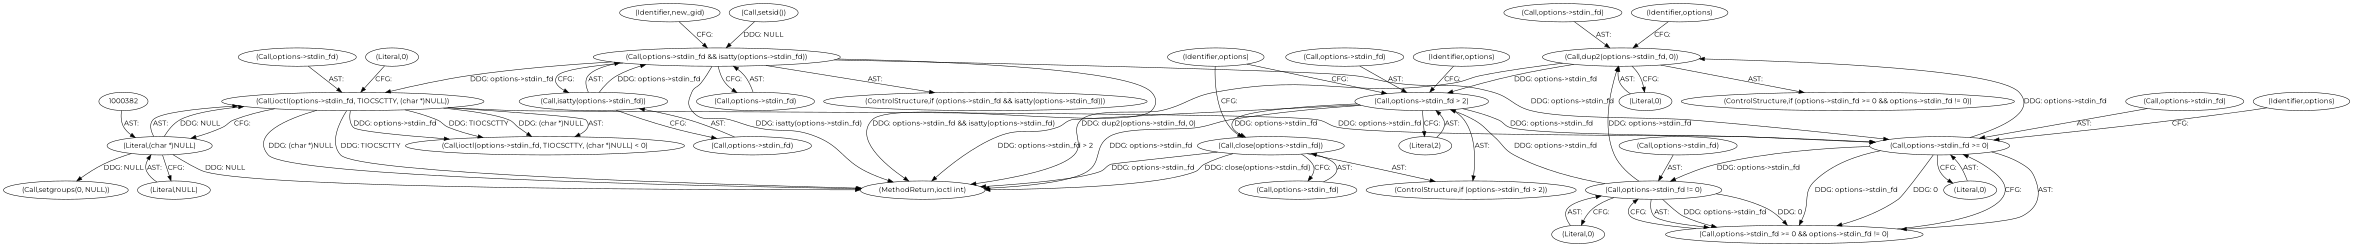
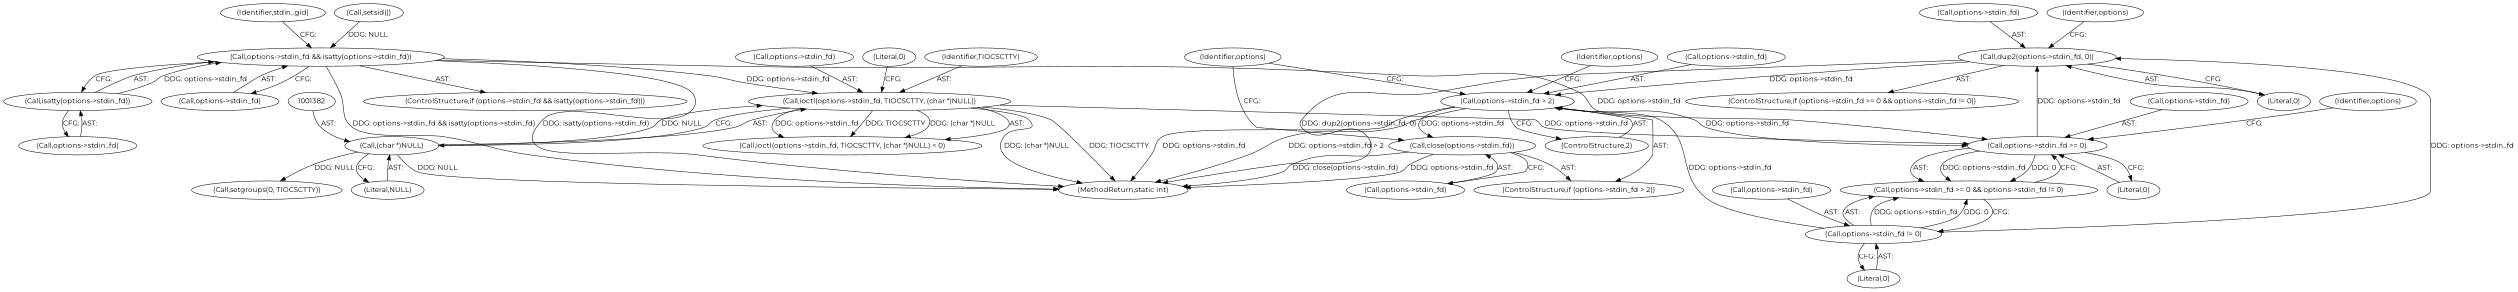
(670, 13) -> (273, 13)
none -> (981, 57)
(123, 101) -> (312, 101)
(160, 146) -> (392, 146)
(1425, 146) -> (1597, 146)
(1771, 154) -> none
(66, 190) -> (267, 190)
(923, 190) -> (1123, 190)
